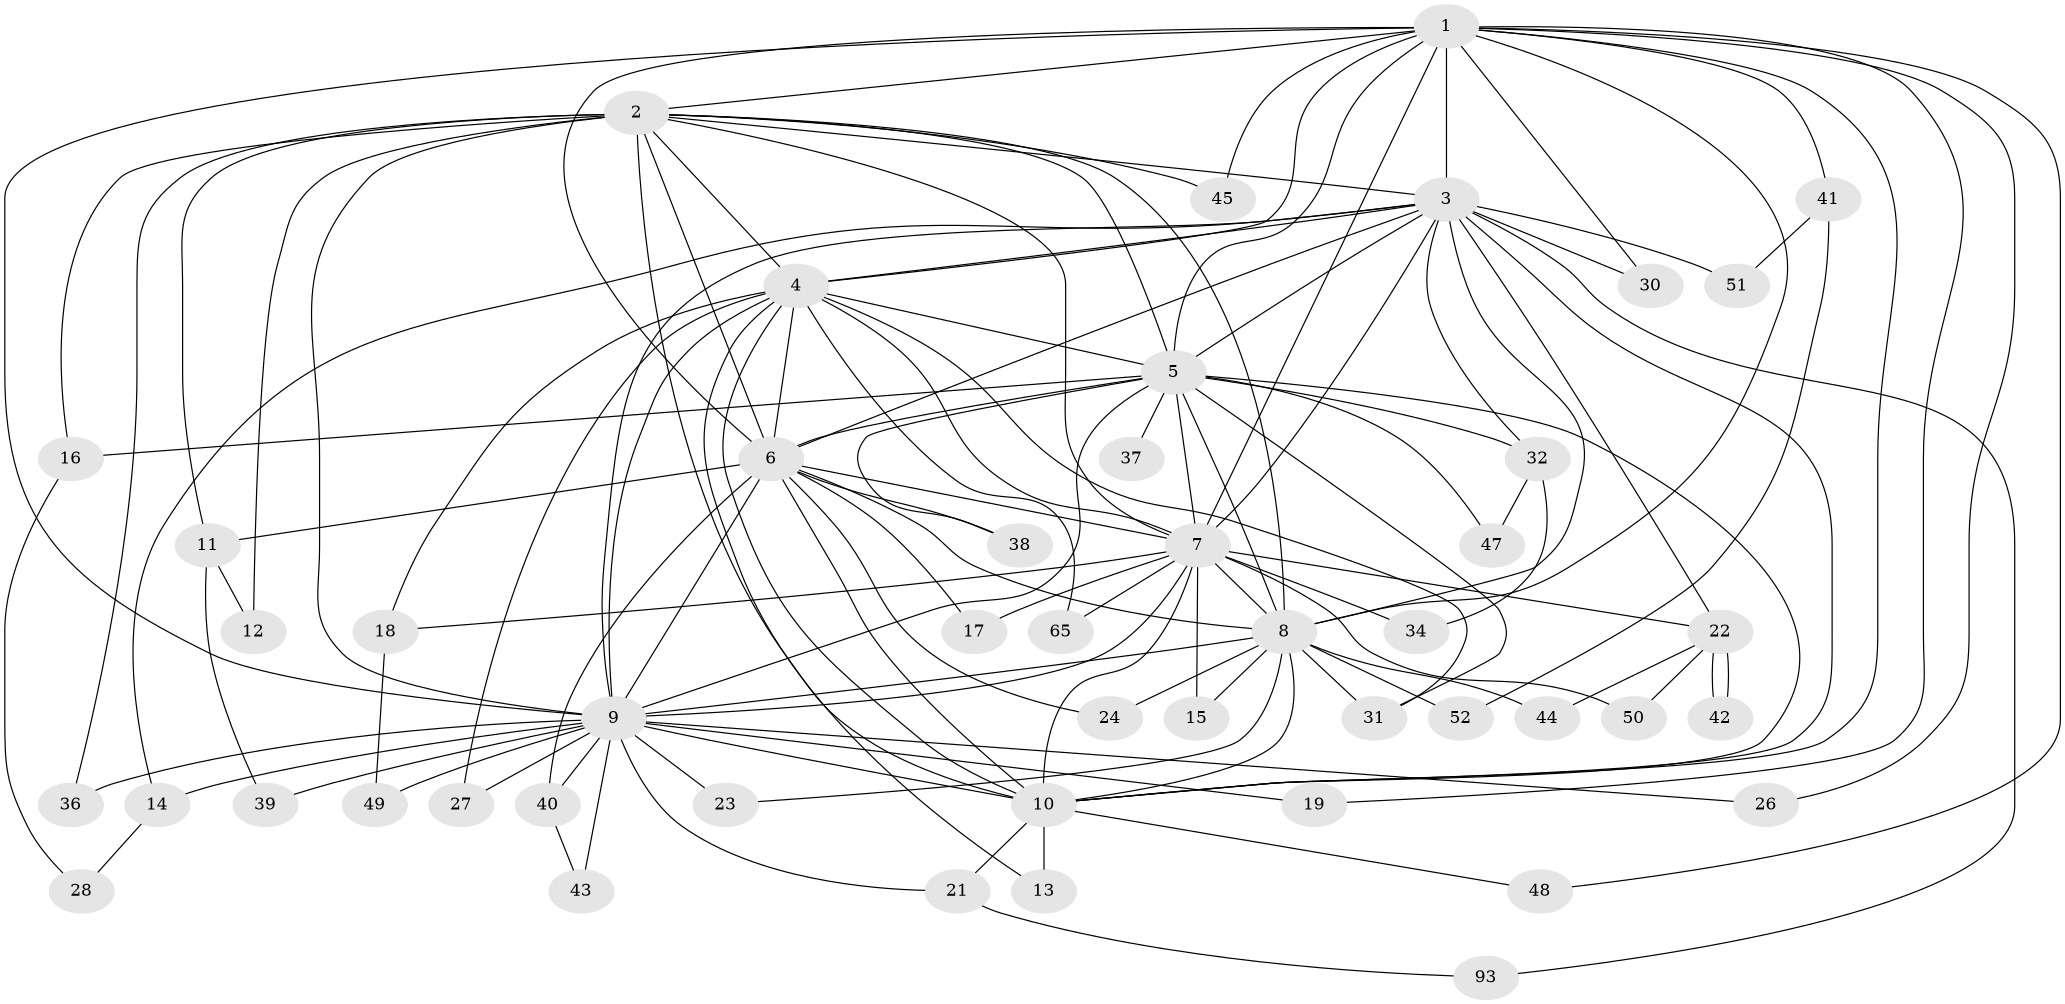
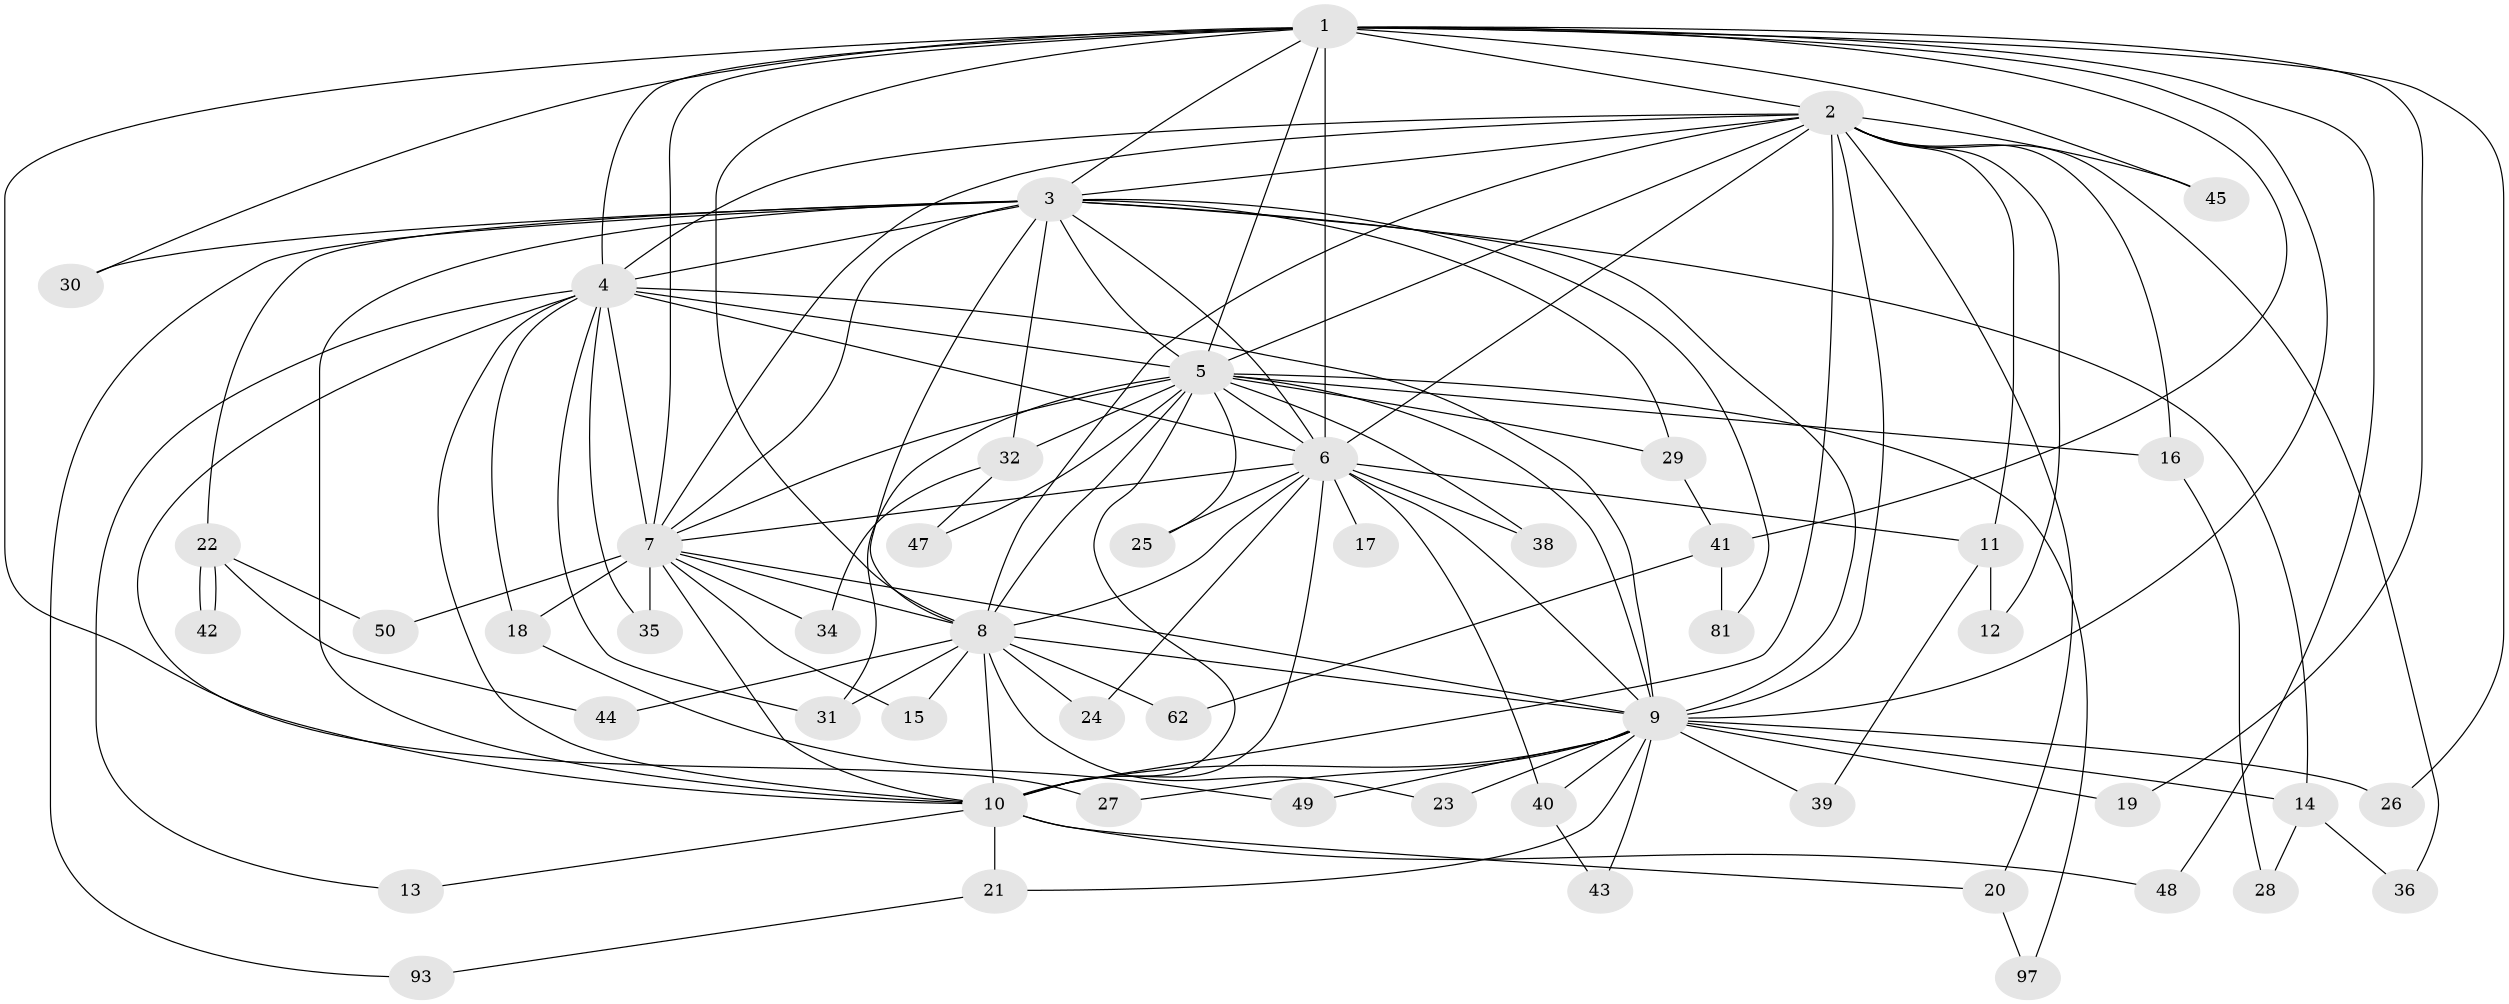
(1737, 286) -> (1722, 632)
(1132, 459) -> (2028, 978)
none -> (1674, 459)
none -> (1143, 545)
(1084, 585) -> none
(1436, 585) -> none
(1061, 632) -> (650, 632)
(1461, 718) -> (1179, 718)
(336, 740) -> (2356, 848)
none -> (1996, 891)
